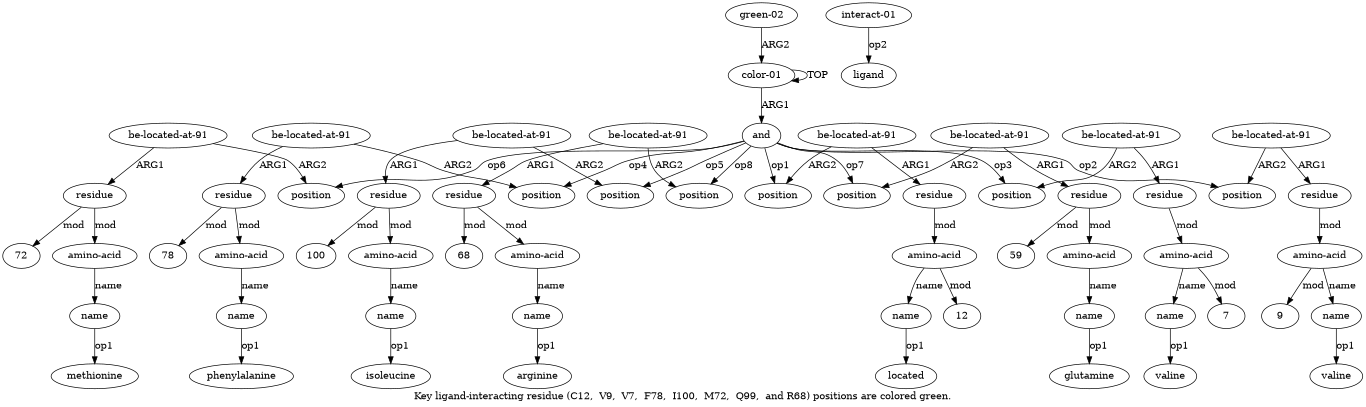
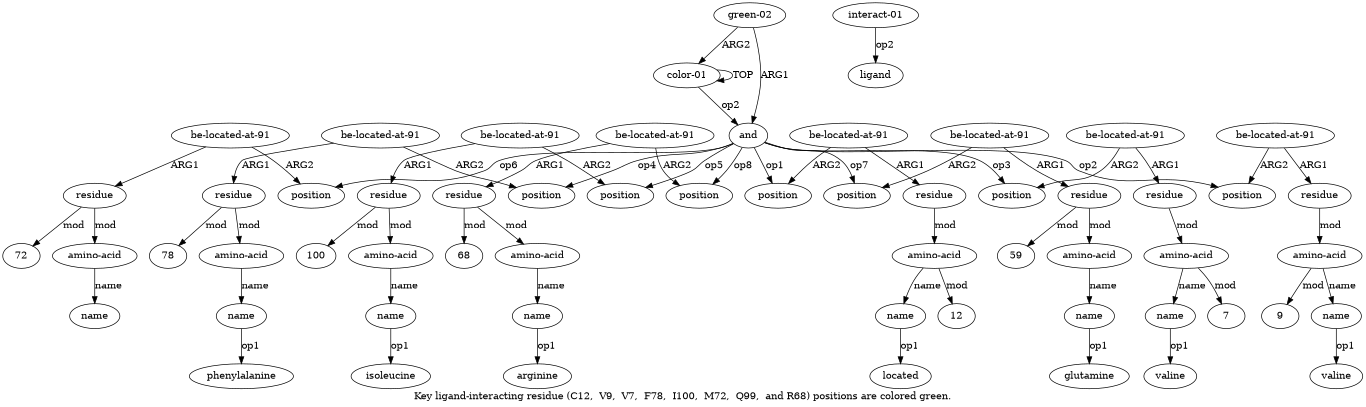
none -> (761, 72)
(776, 105) -> (731, 105)
(95, 376) -> none
